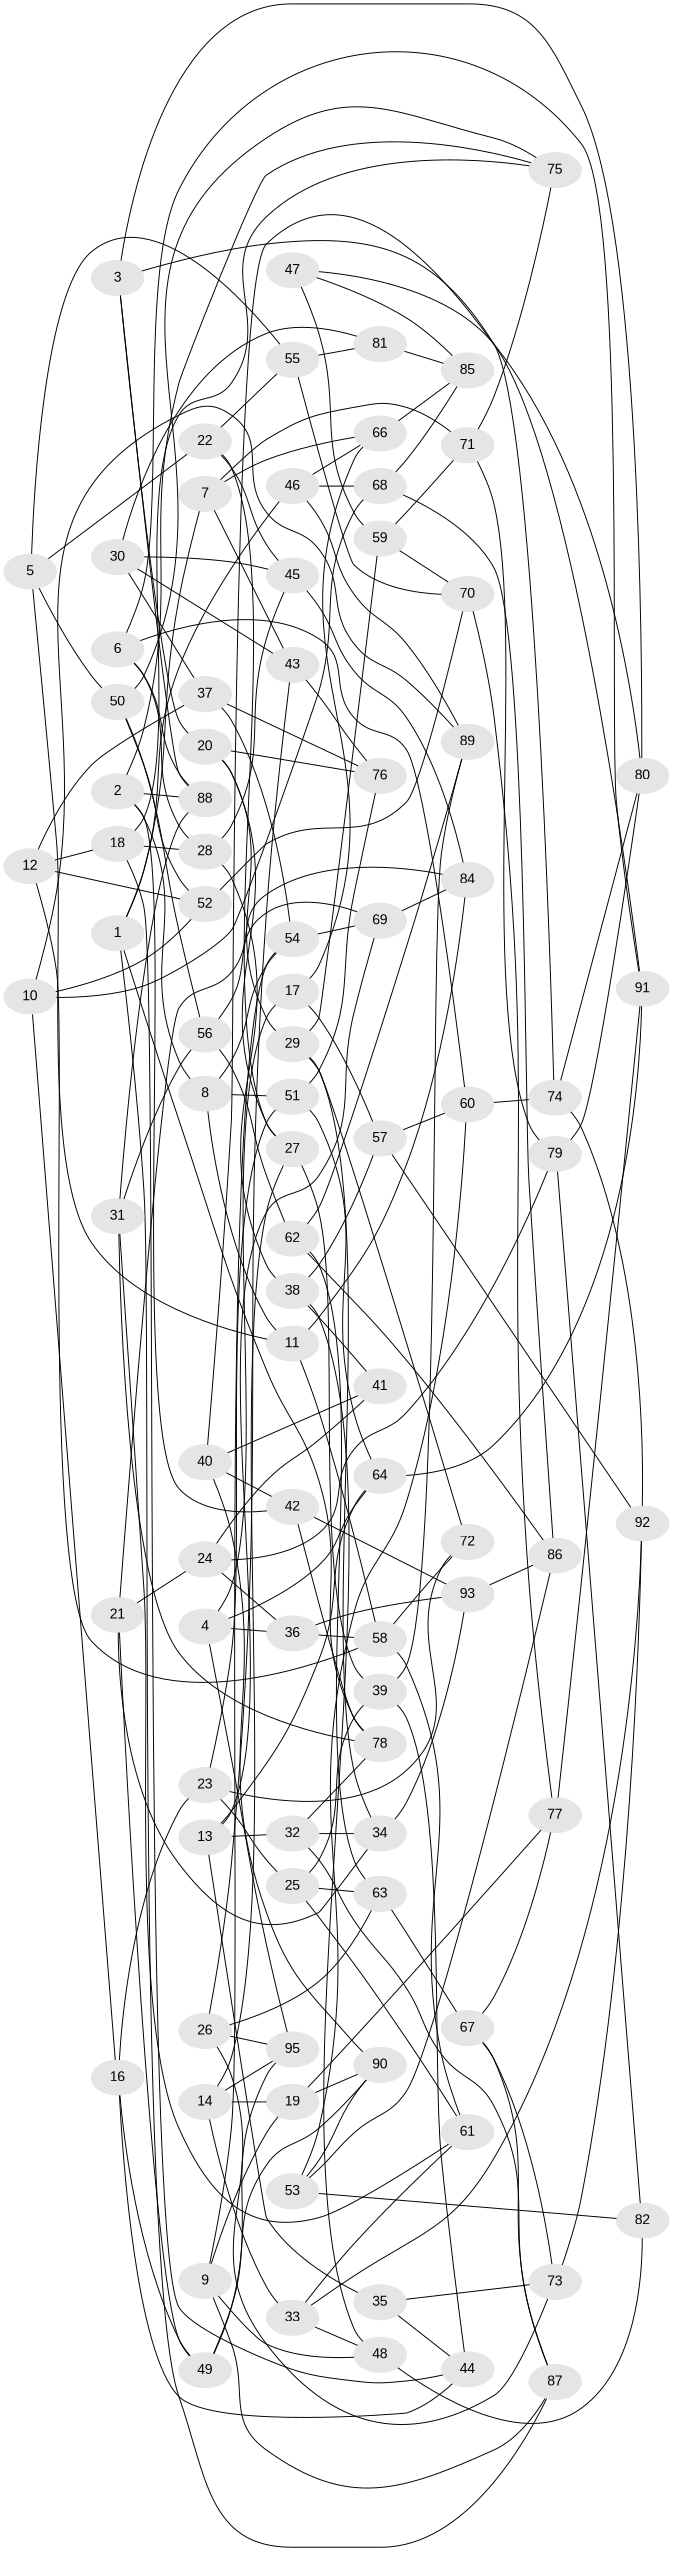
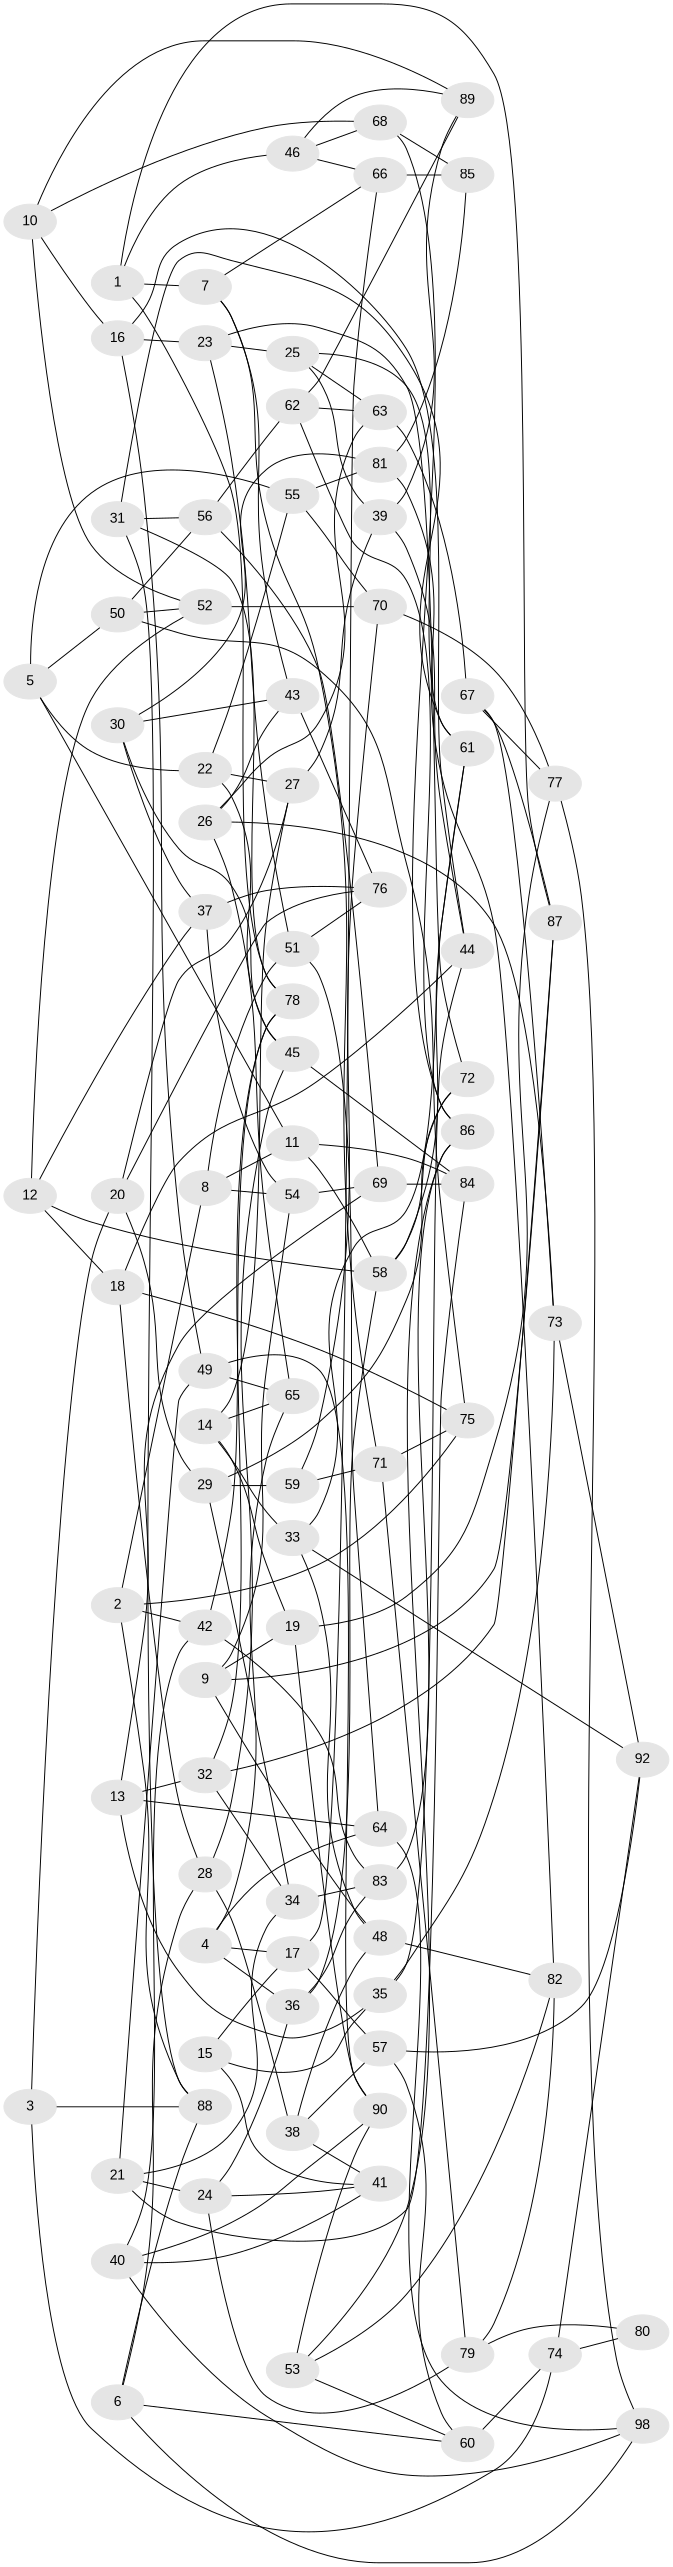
(578, 99) -> none
(293, 270) -> none
(643, 989) -> (643, 2426)
none -> (517, 1212)
(468, 1594) -> (380, 1882)
(293, 2049) -> (293, 1396)
none -> (205, 2054)
